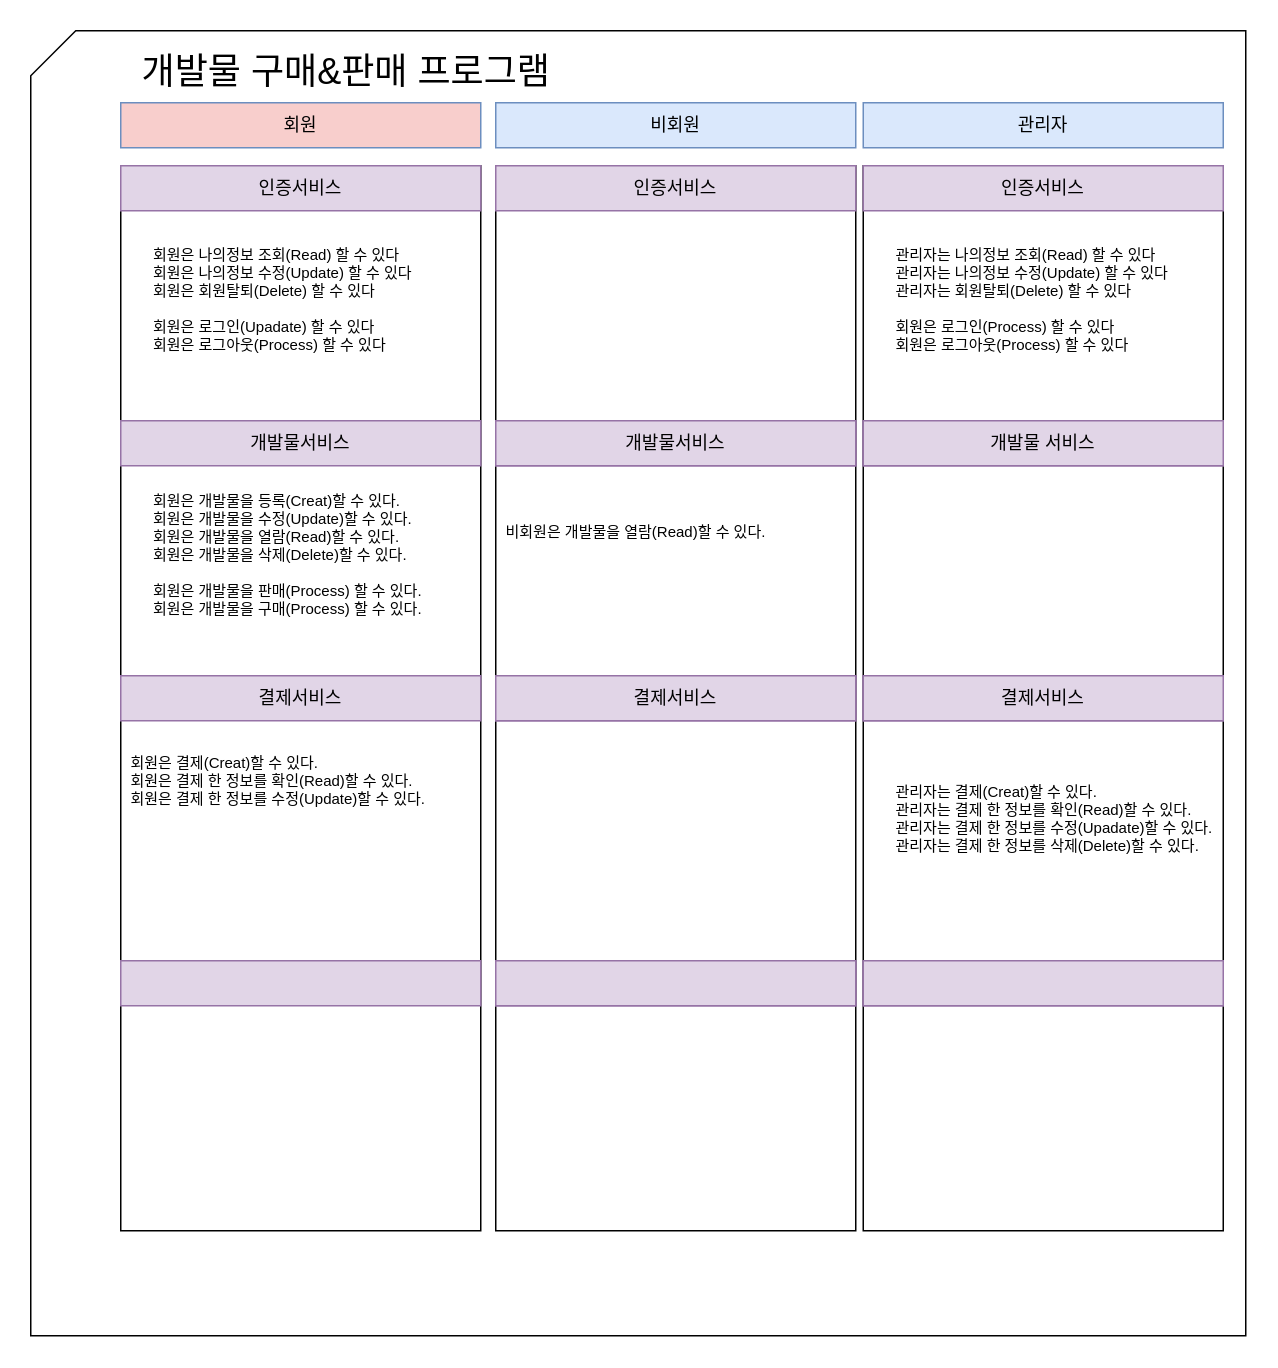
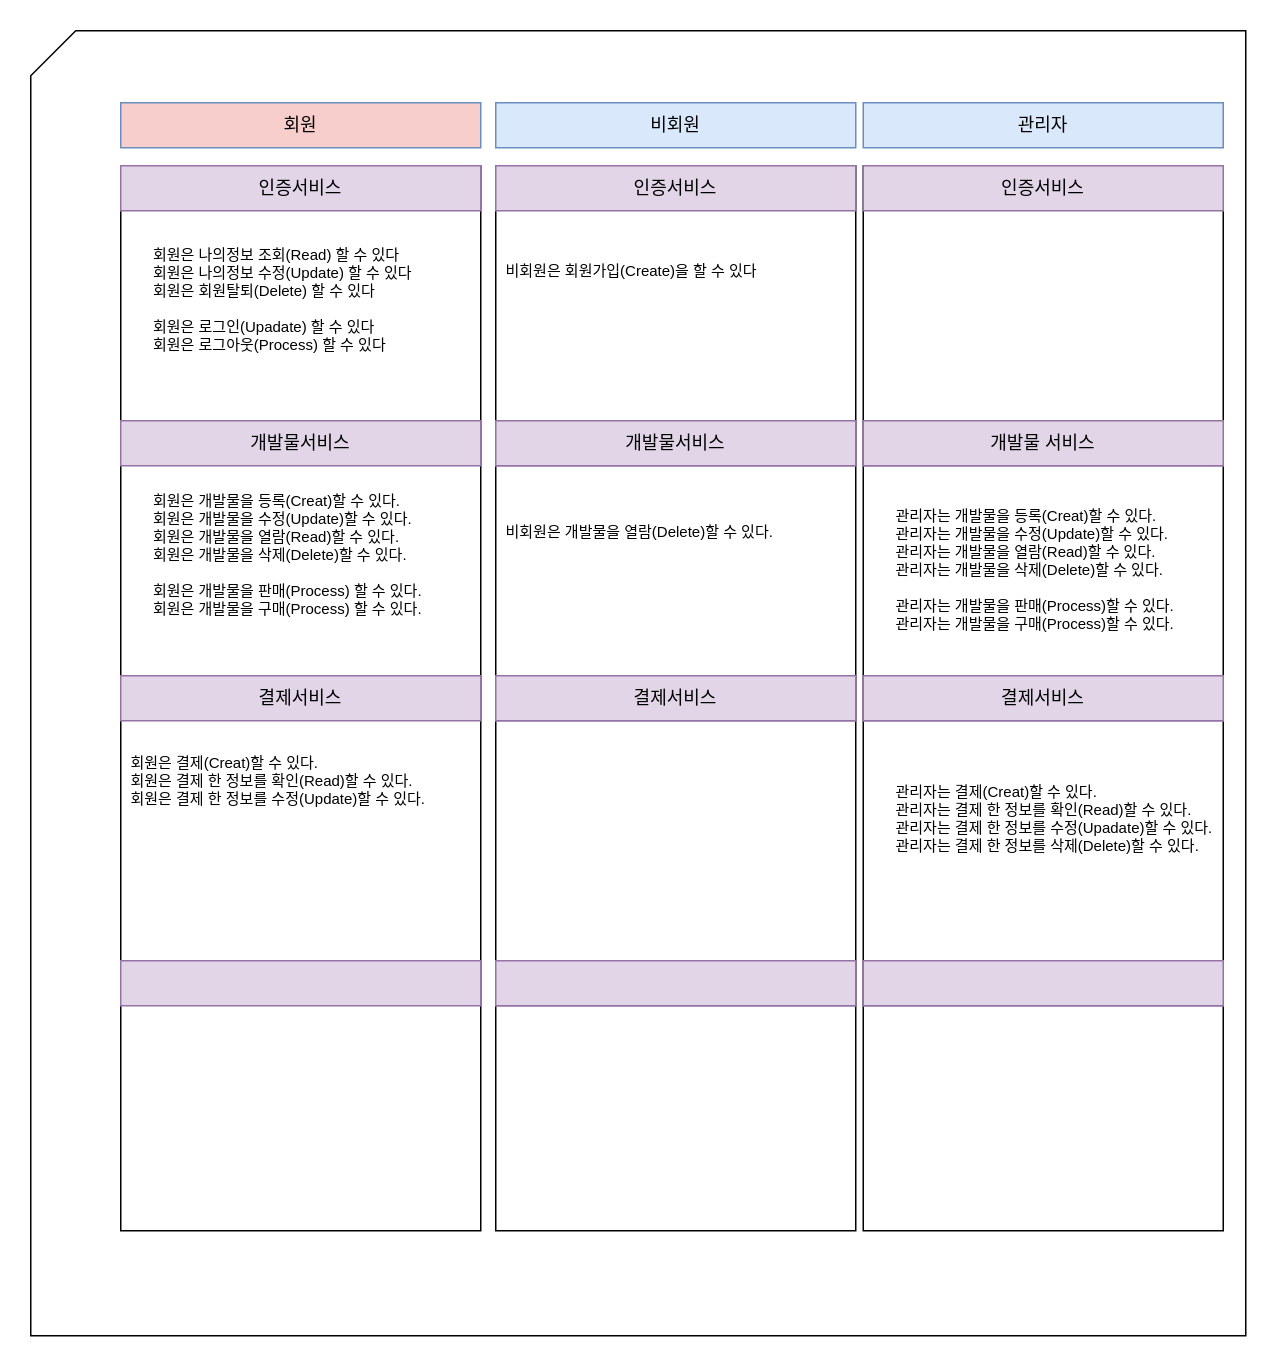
(346, 73) -> none
none -> (646, 271)
(1051, 308) -> none
(648, 541) -> (654, 541)
none -> (1051, 578)
